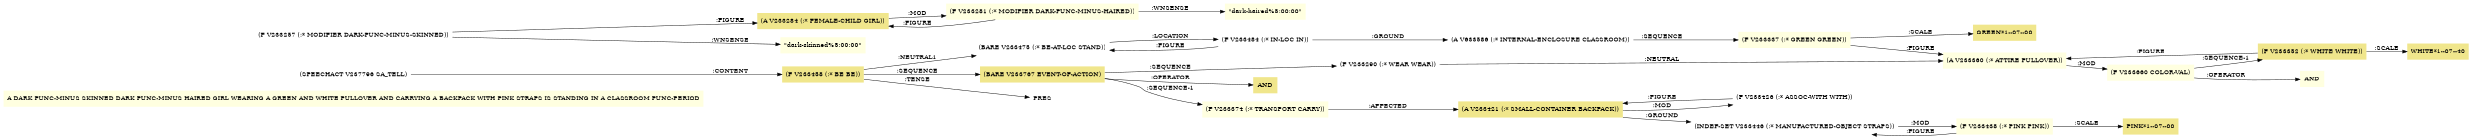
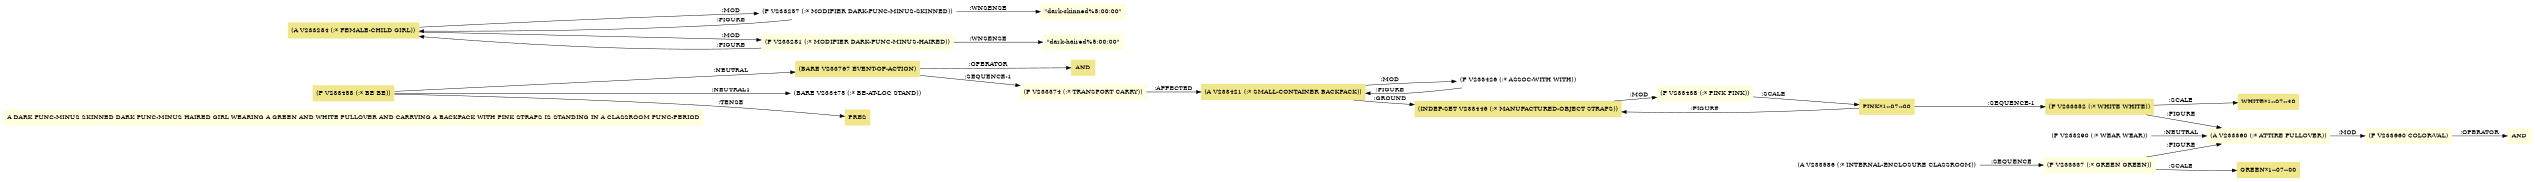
none -> (587, 20)
(1265, 40) -> none
(1541, 40) -> (1887, 165)
(2226, 65) -> (1978, 107)
(1218, 69) -> none
(917, 71) -> (731, 71)
(354, 74) -> none
(1042, 99) -> (858, 118)
(1794, 127) -> (1518, 109)
(1917, 136) -> (1743, 112)
